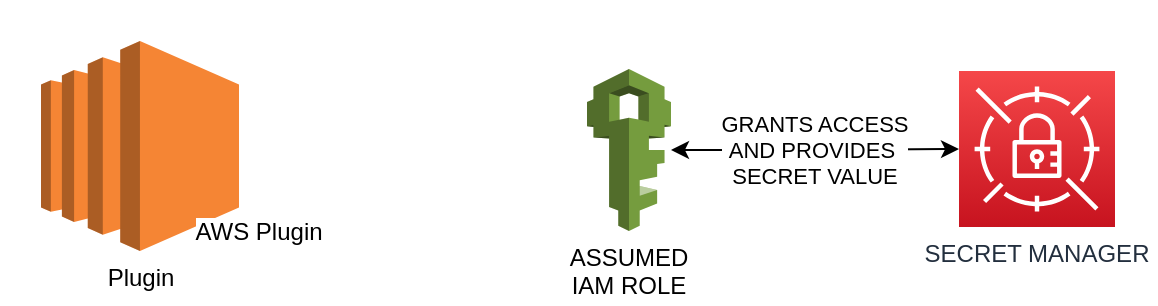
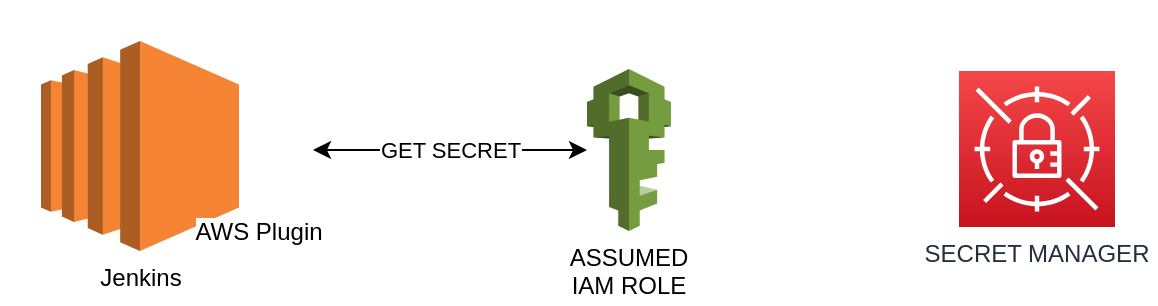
none -> (525, 150)
(750, 150) -> none
(142, 279) -> (142, 279)
